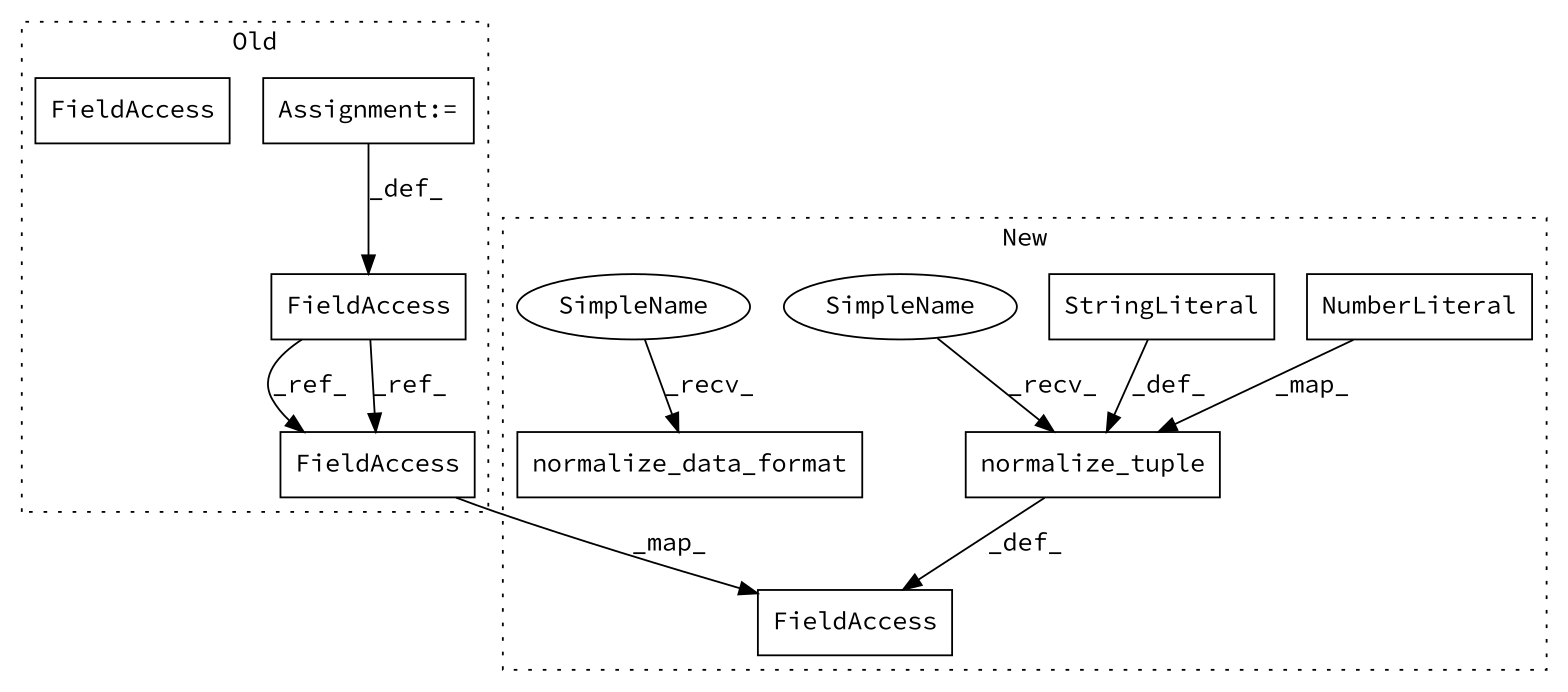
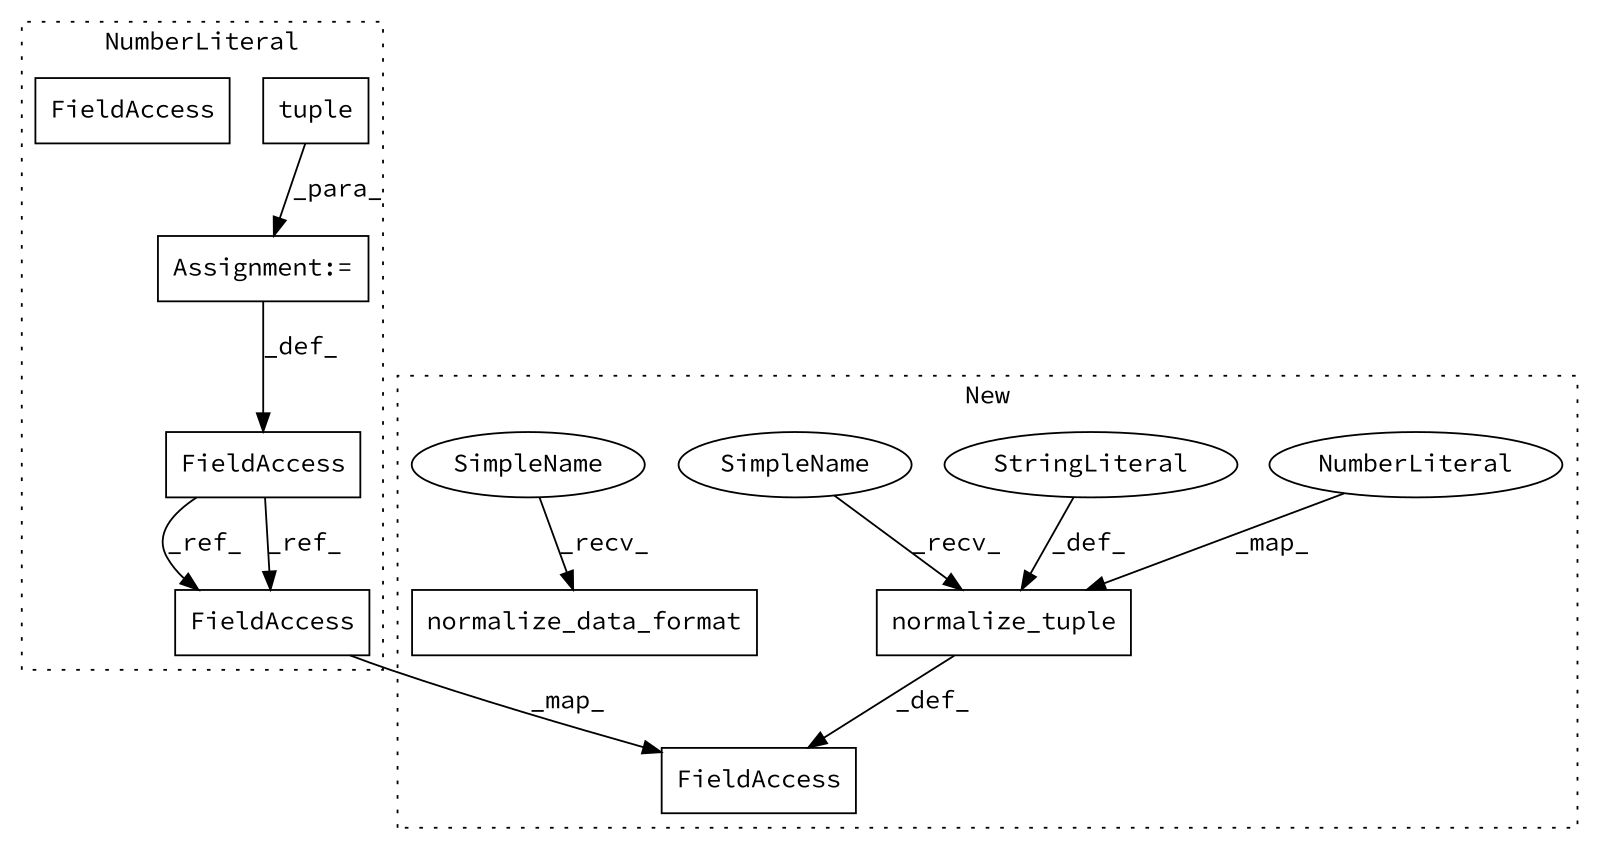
(255, 43) -> (202, 43)
none -> (316, 111)
(1162, 307) -> (1091, 465)
(1420, 307) -> (1416, 465)
